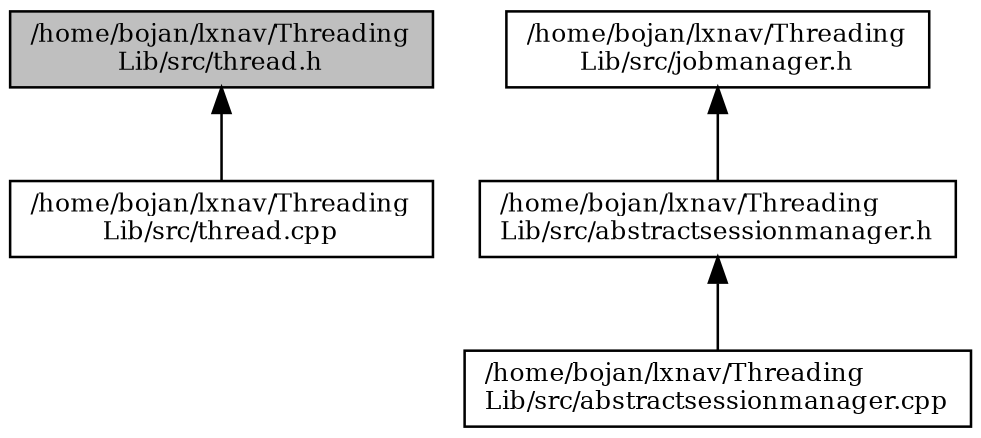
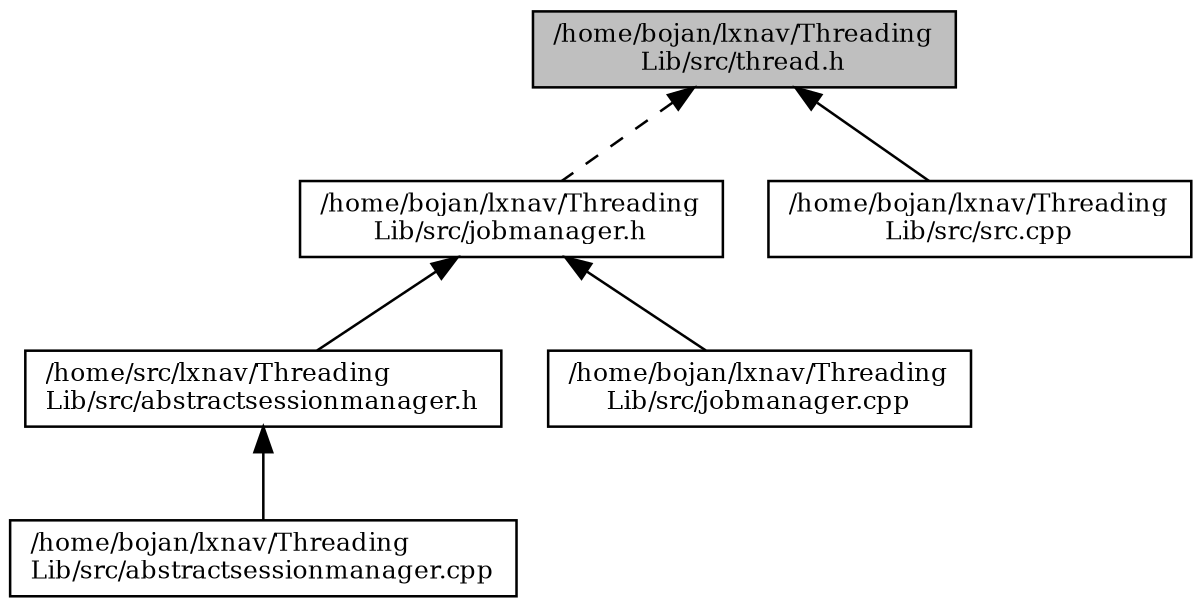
none -> (617, 142)
(222, 219) -> (980, 219)
(718, 219) -> (263, 389)
none -> (760, 389)
